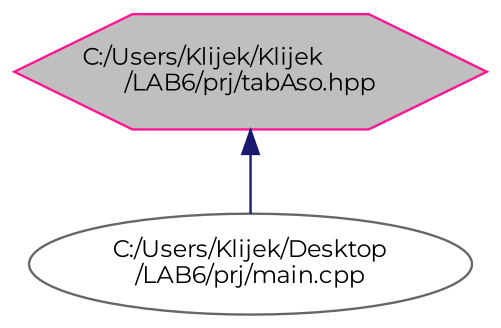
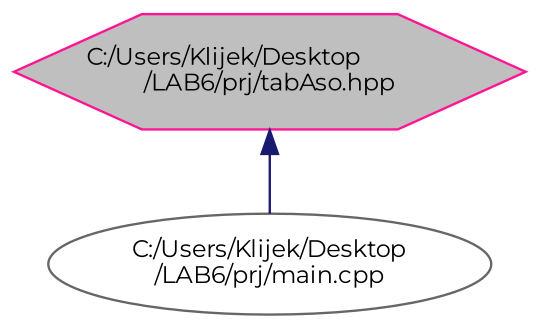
(251, 72) -> (270, 72)
